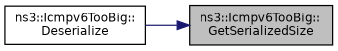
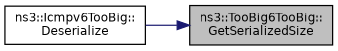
(261, 25) -> (261, 25)
